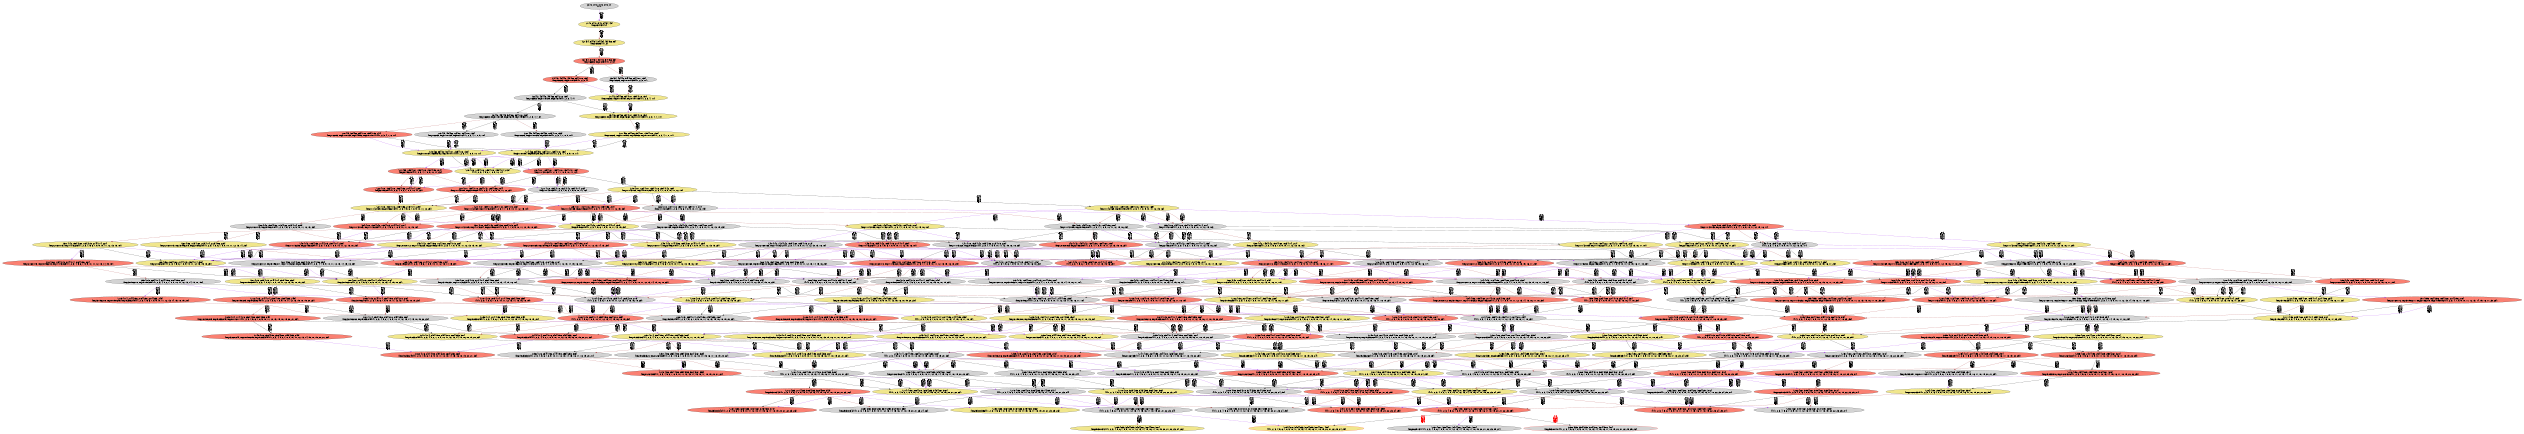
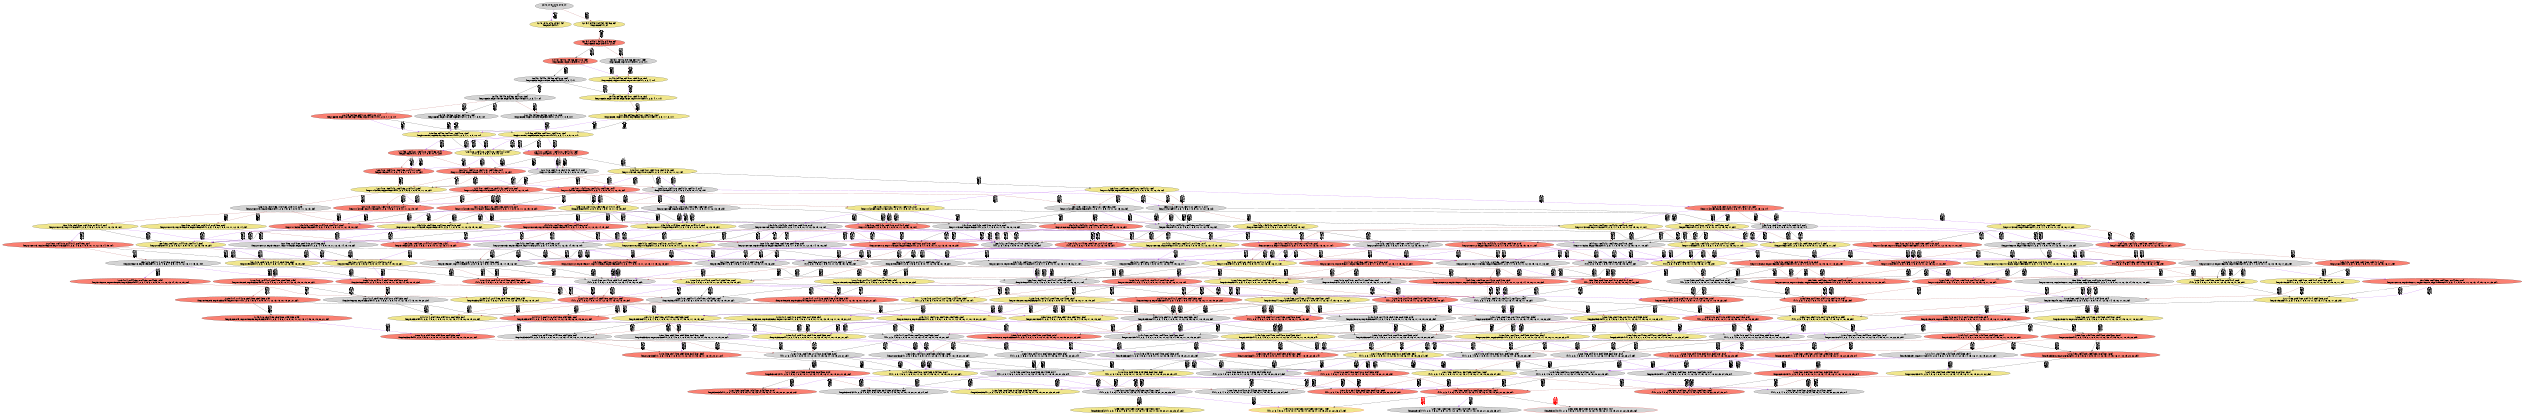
(599, 33) -> (576, 15)
